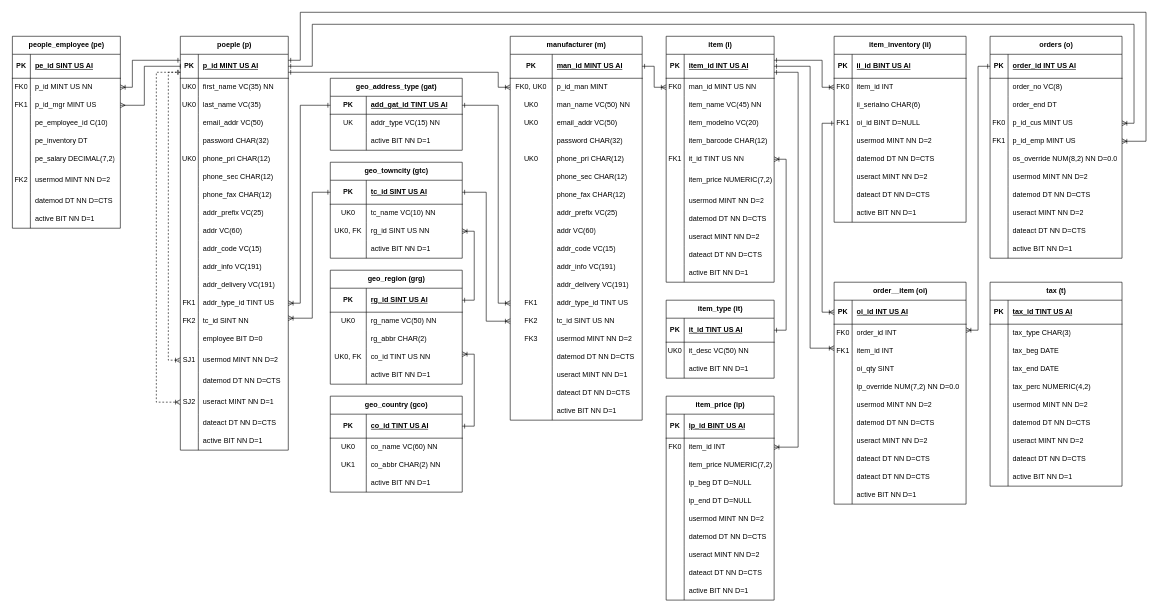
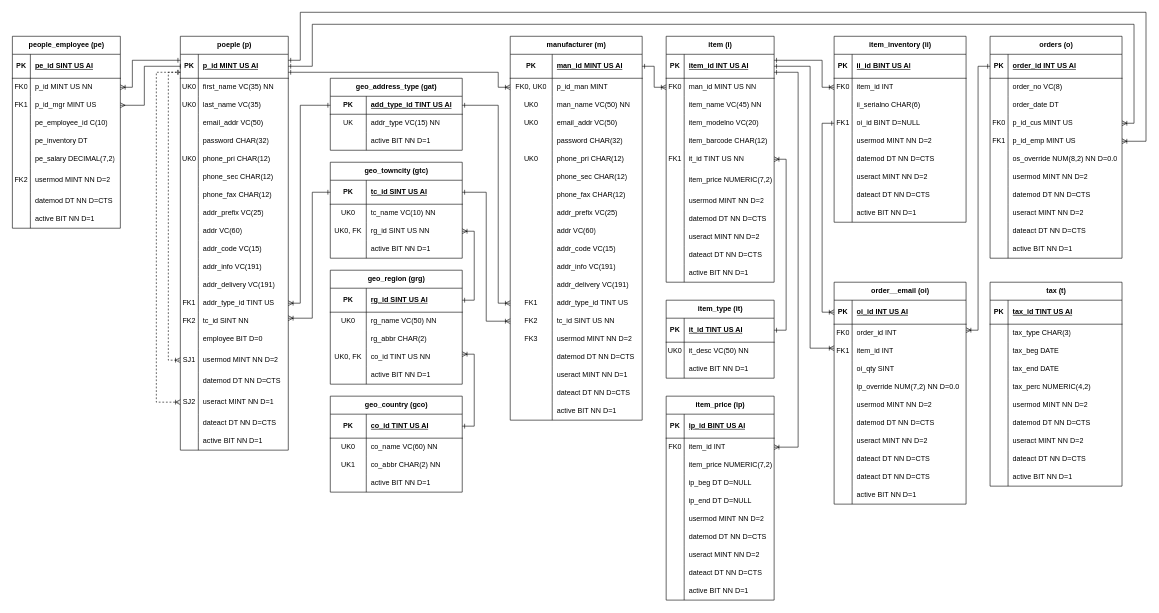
(410, 105) -> (412, 105)
(1036, 105) -> (1038, 105)
(901, 291) -> (901, 291)
